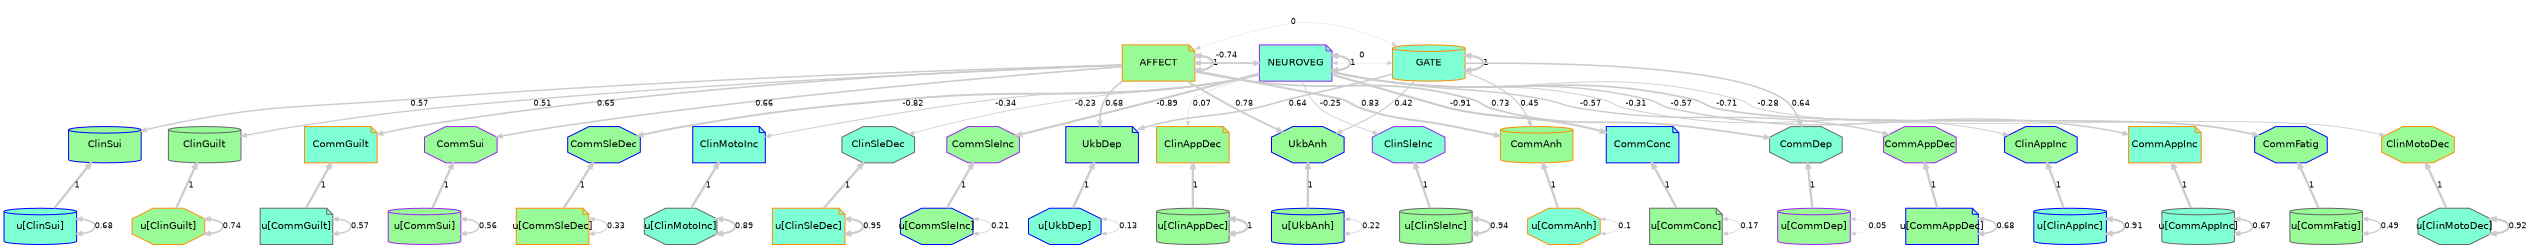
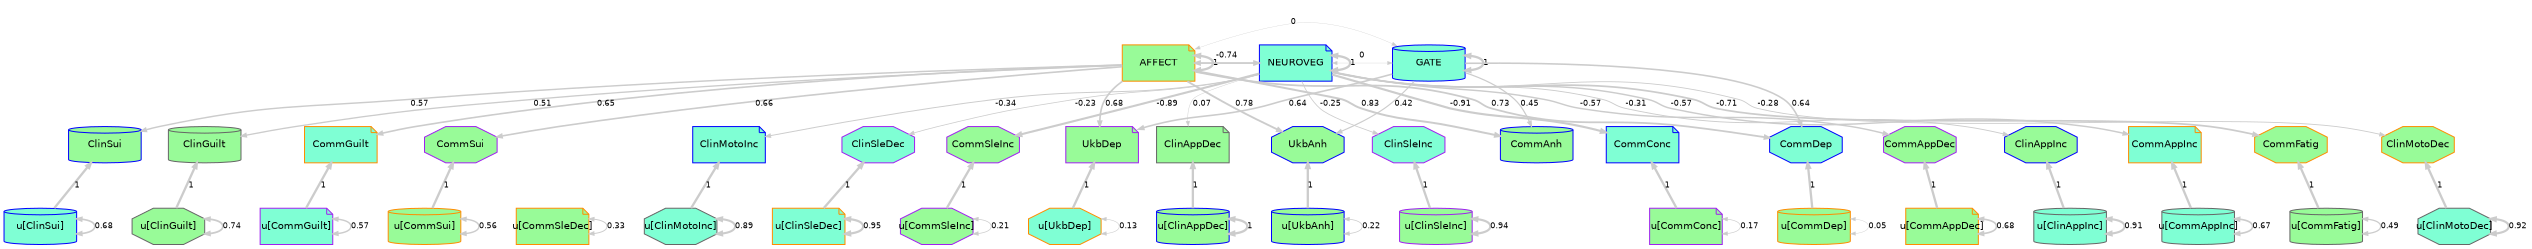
(1296, 63) -> (1296, 63)
(1429, 63) -> (1429, 63)
(604, 145) -> none
(878, 145) -> (878, 145)
(1102, 145) -> (1102, 145)
(1193, 145) -> (1193, 145)
(1537, 145) -> (1537, 145)
(1806, 145) -> (1806, 145)
(2291, 145) -> (2291, 145)
(168, 226) -> (168, 226)
(296, 226) -> (296, 226)
(425, 226) -> (425, 226)
(937, 226) -> (937, 226)
(1065, 226) -> (1065, 226)
(1193, 226) -> (1193, 226)
(1436, 226) -> (1436, 226)
(1564, 226) -> none
(1686, 226) -> (1686, 226)
(1814, 226) -> (1814, 226)
(1942, 226) -> (1942, 226)
(2070, 226) -> (2070, 226)
